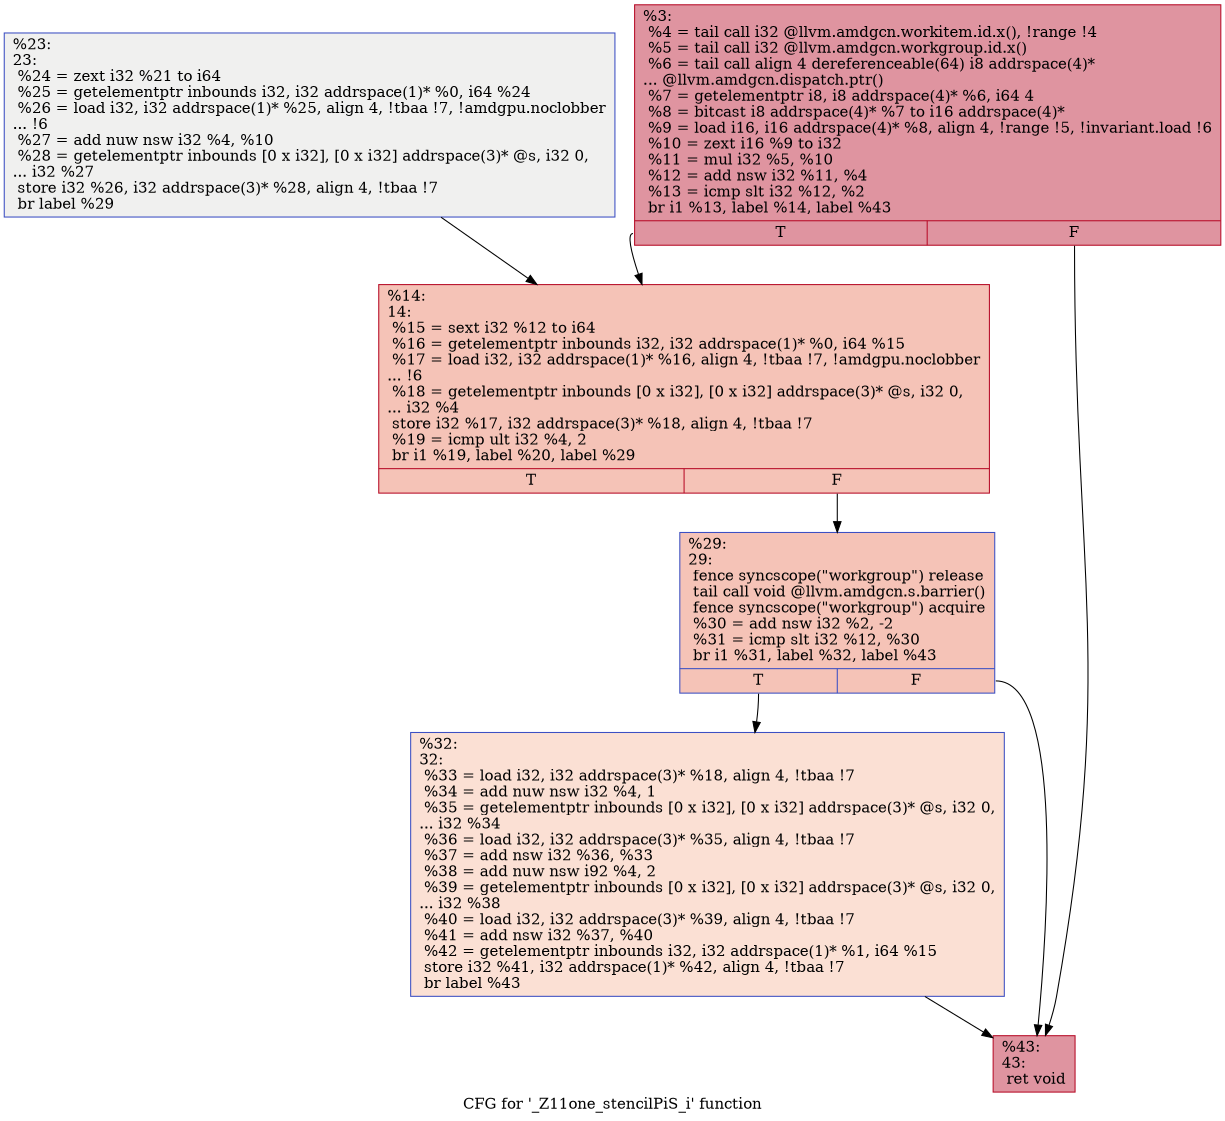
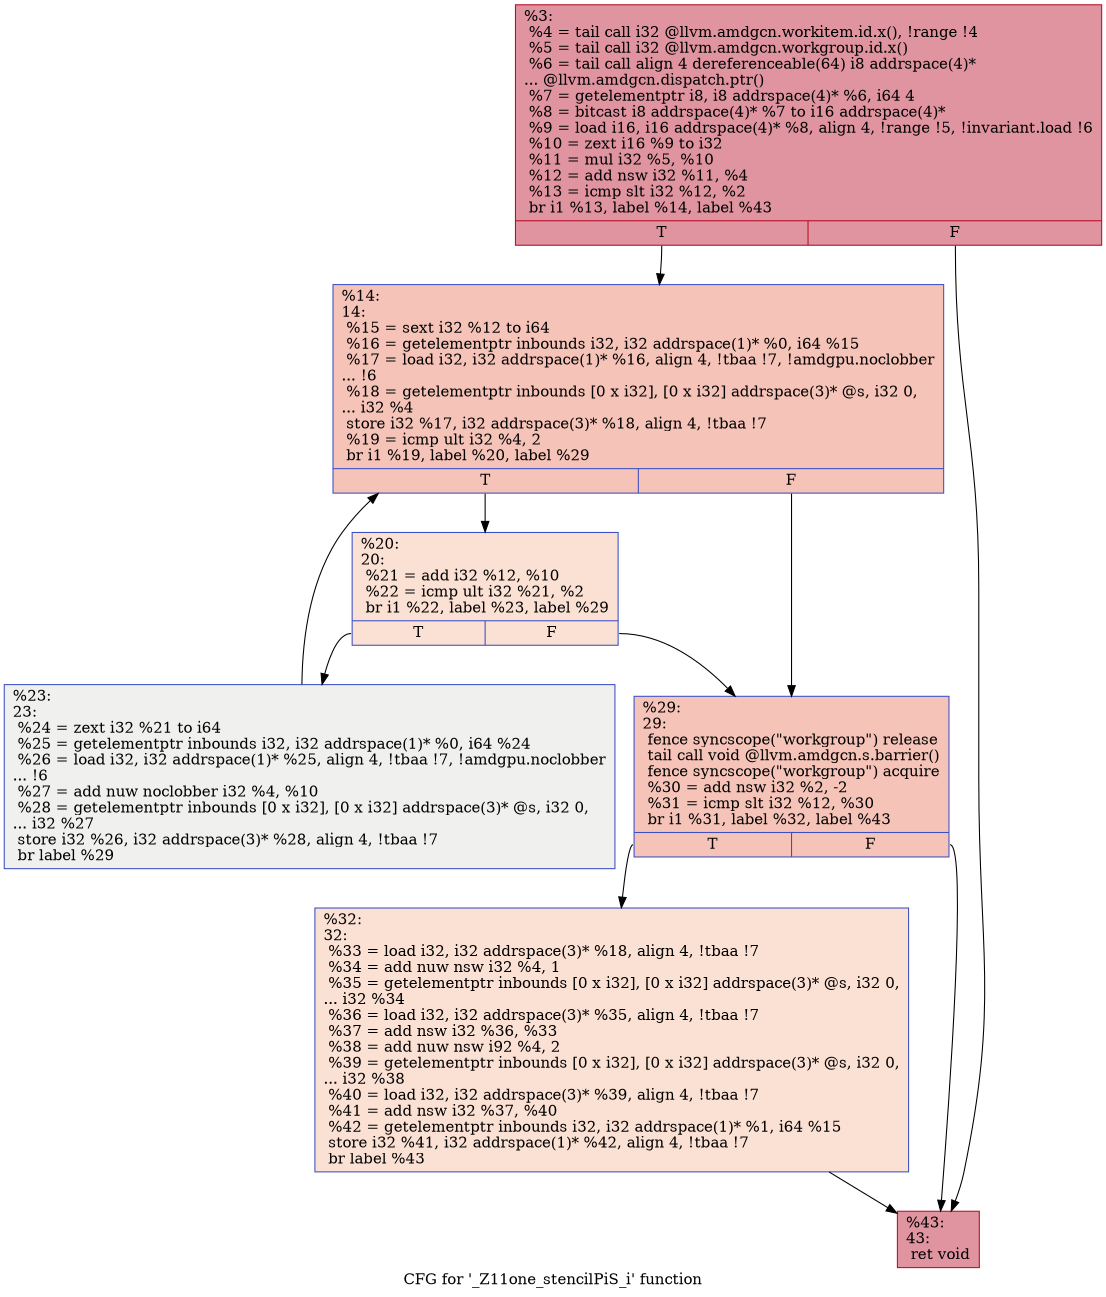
(144, 140) -> (166, 792)
(684, 389) -> (638, 389)
none -> (485, 589)
